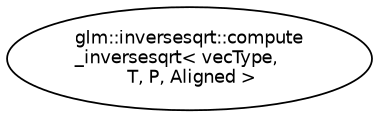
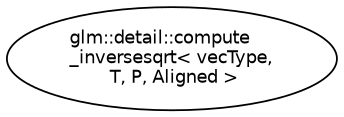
(190, 59) -> (172, 59)
